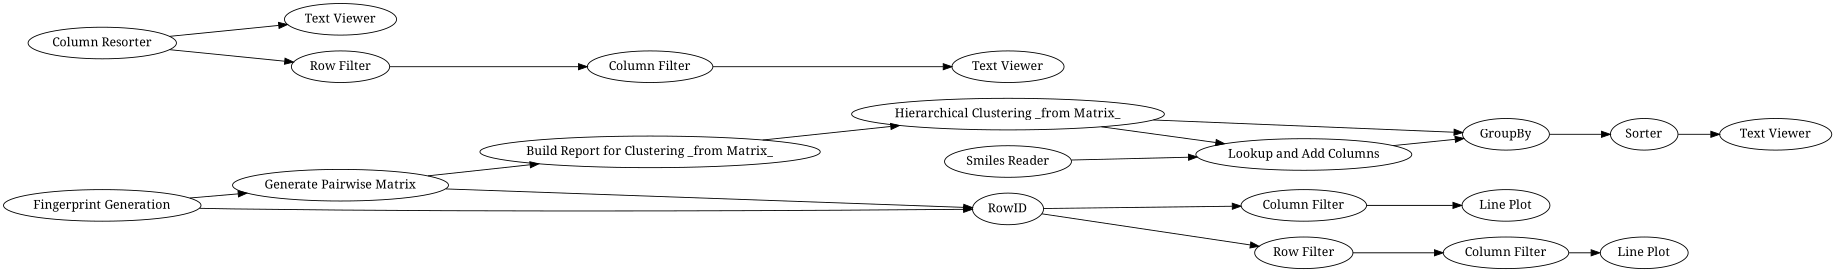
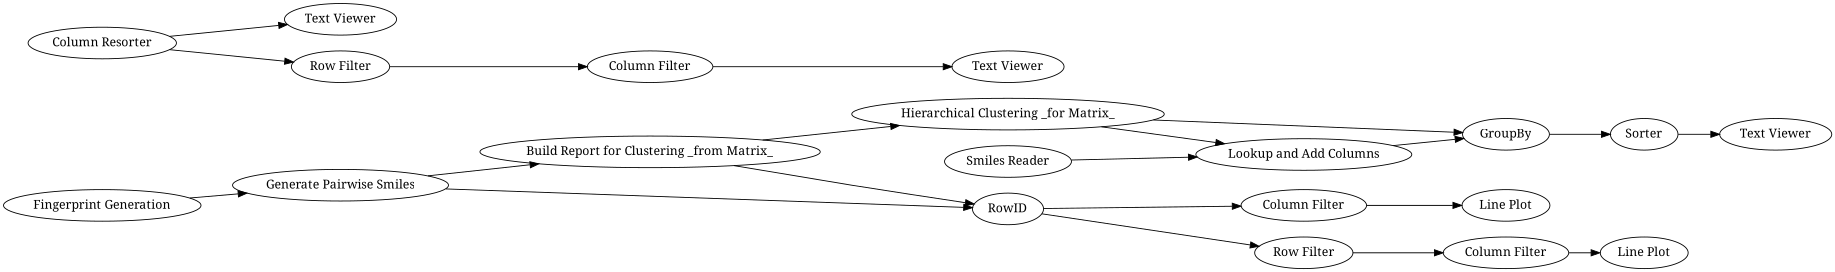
(1008, 114) -> (1008, 114)
(341, 185) -> (341, 185)
(581, 211) -> (849, 185)
